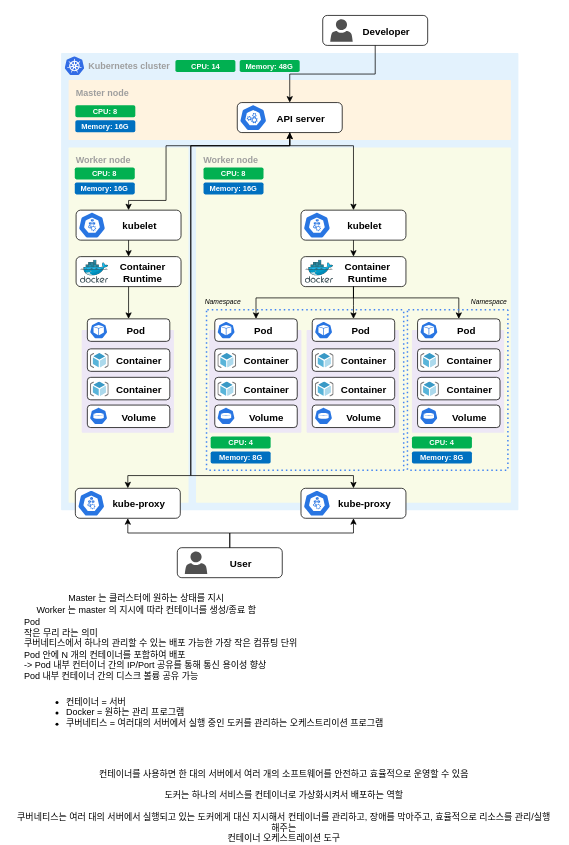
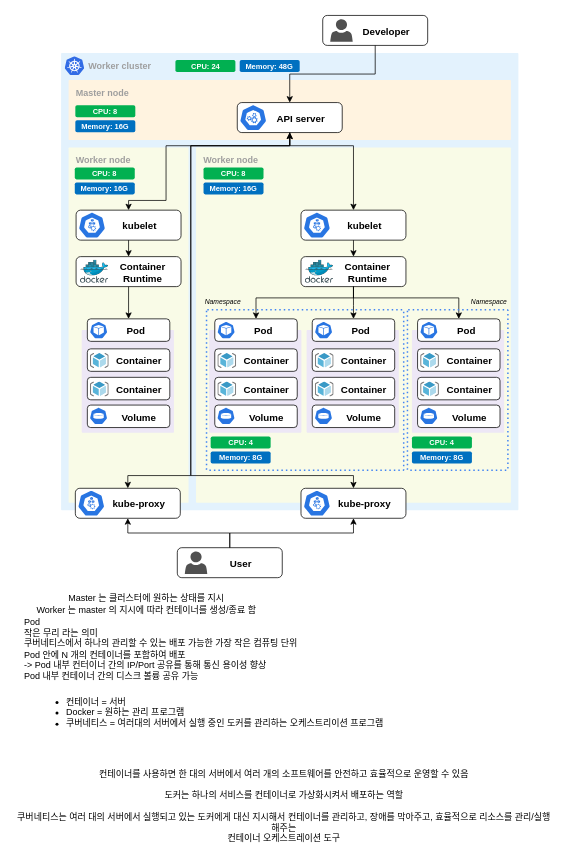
(206, 66) -> (206, 66)
(270, 66) -> (270, 66)
(112, 67) -> (102, 67)
